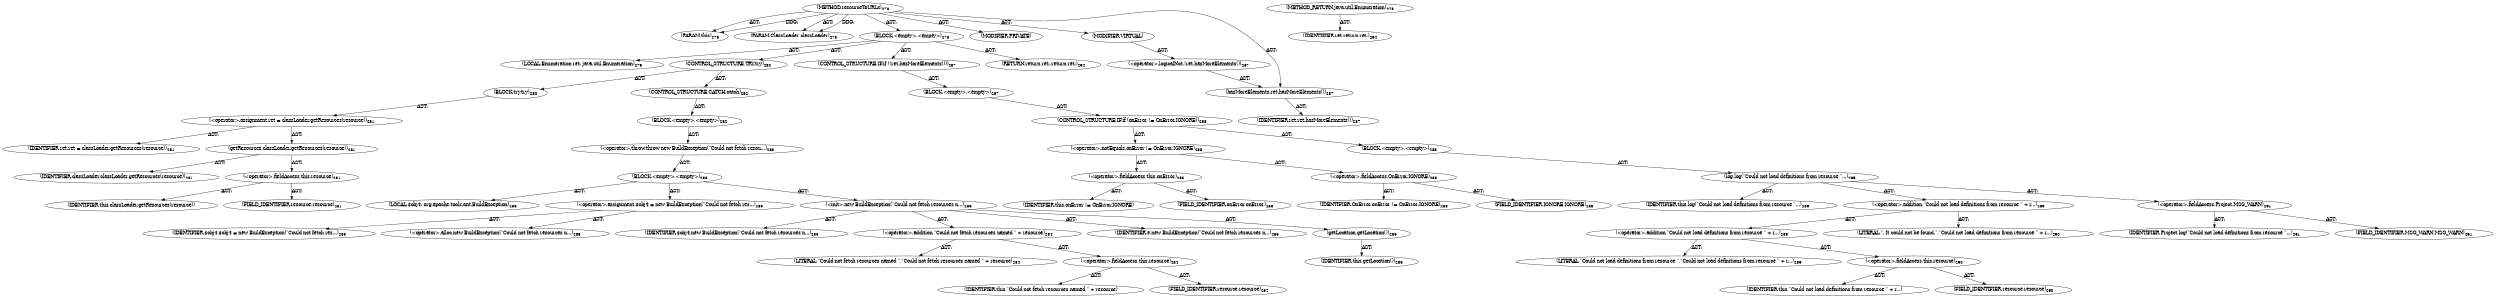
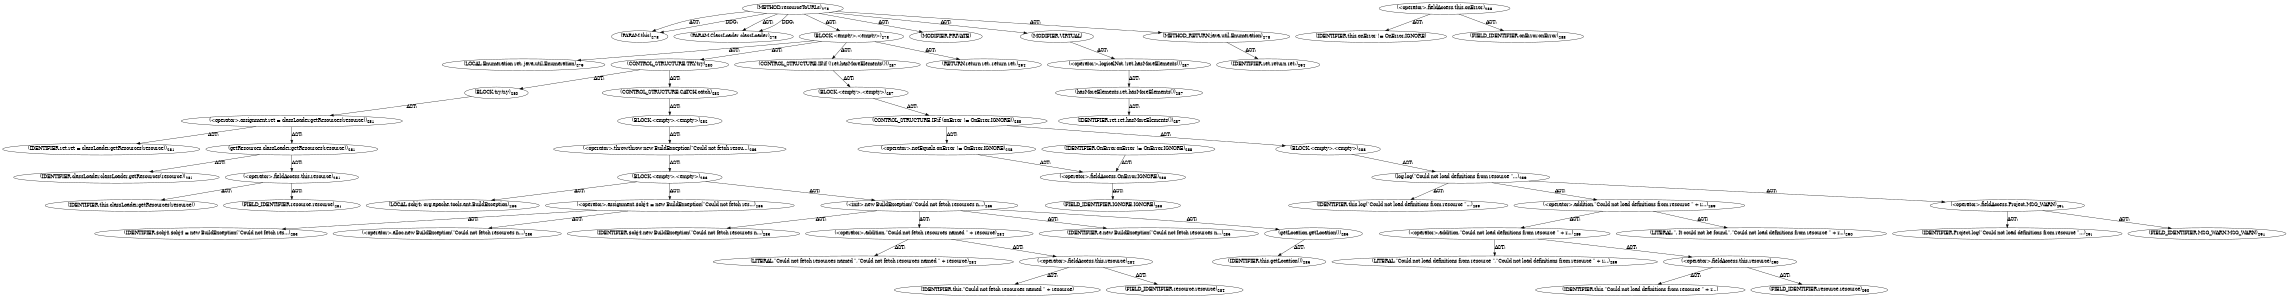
(1104, 16) -> (997, 22)
(1199, 149) -> (1009, 149)
(1136, 162) -> none
(1384, 190) -> (1121, 162)
